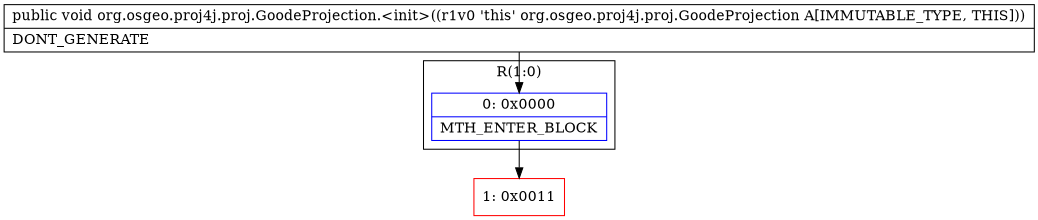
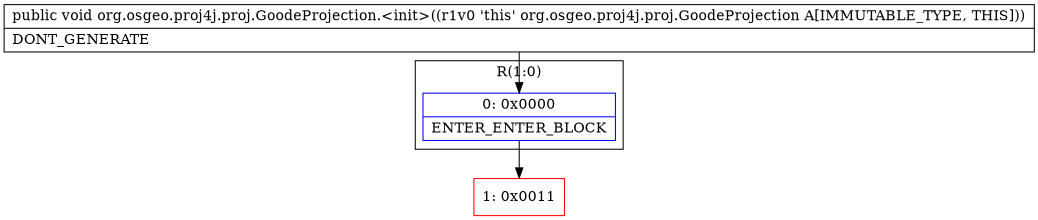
(519, 128) -> (519, 128)
